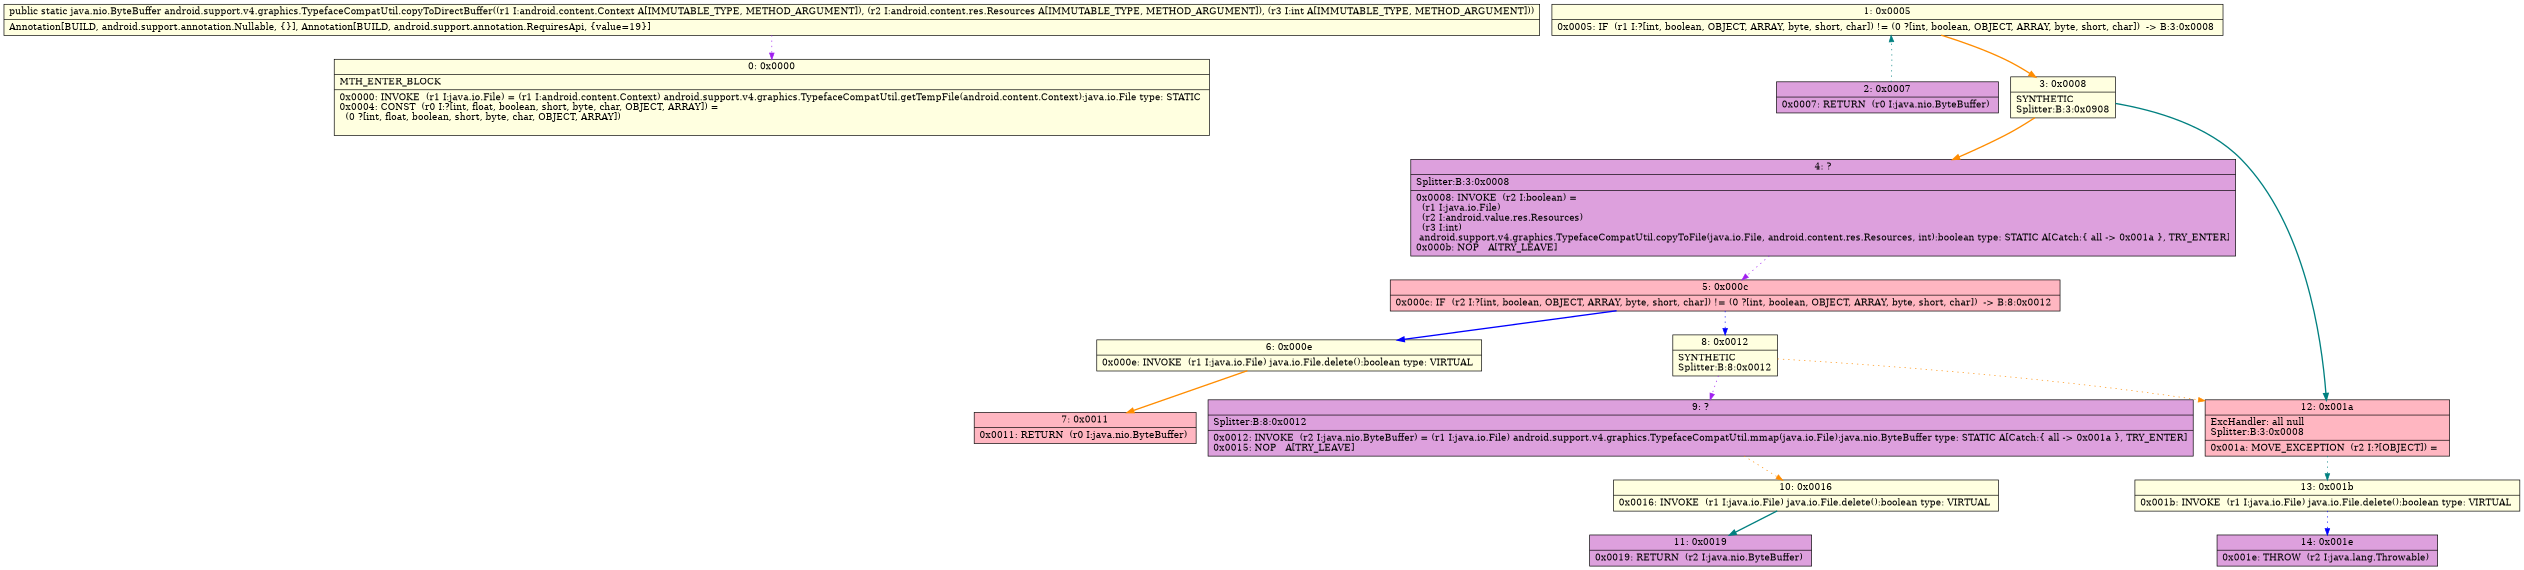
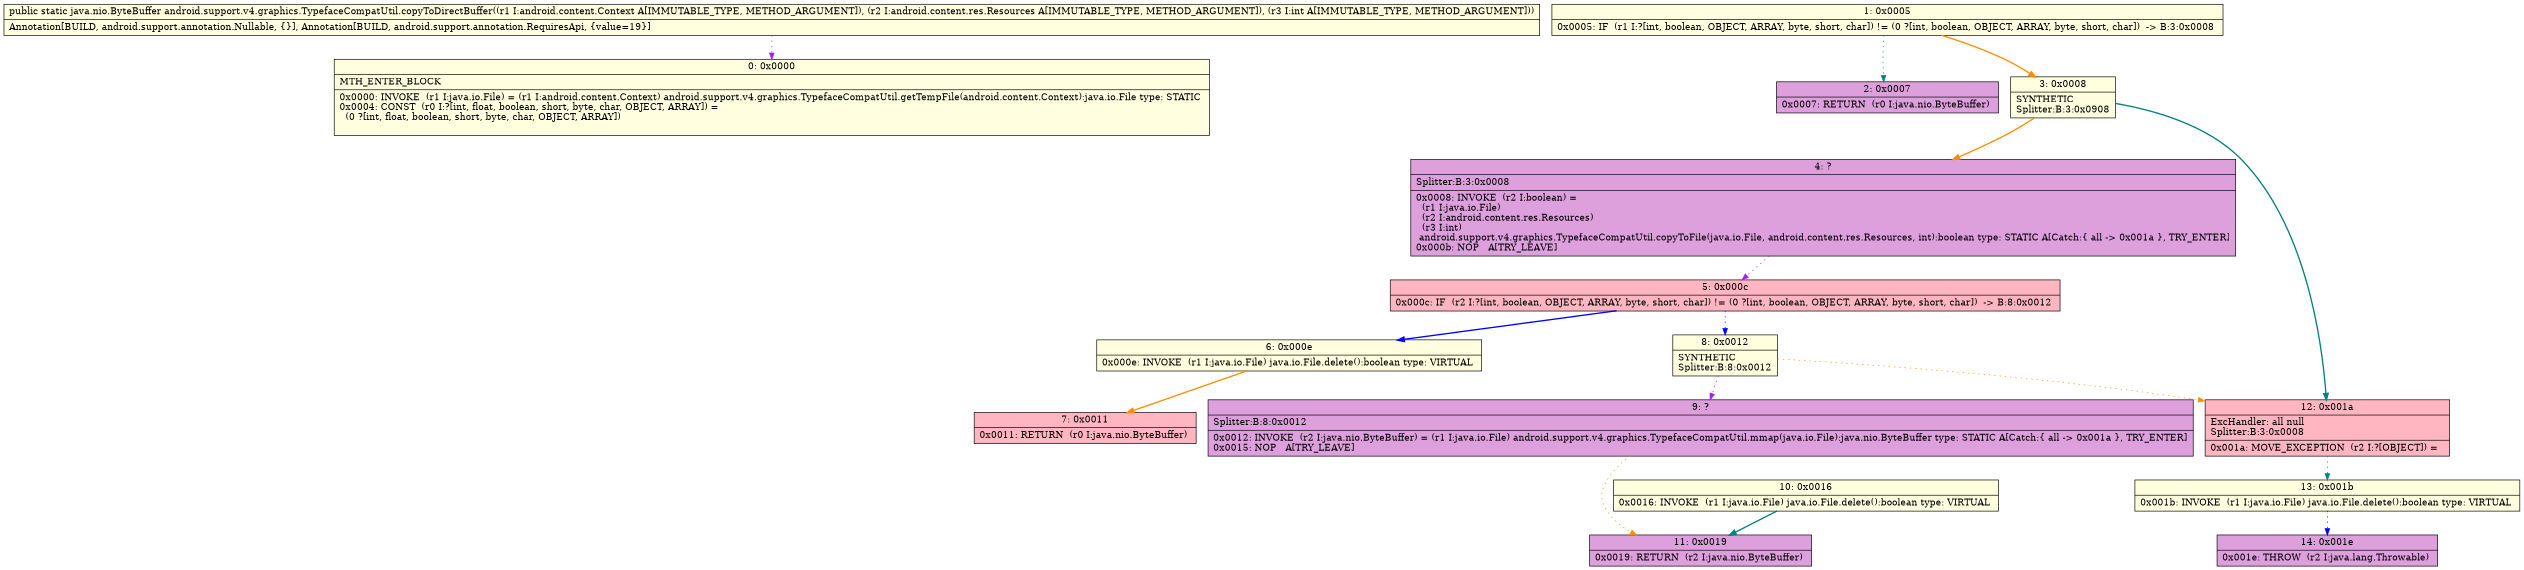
(1892, 62) -> (1883, 55)
(1500, 218) -> (1505, 218)
(1761, 466) -> (1602, 495)
